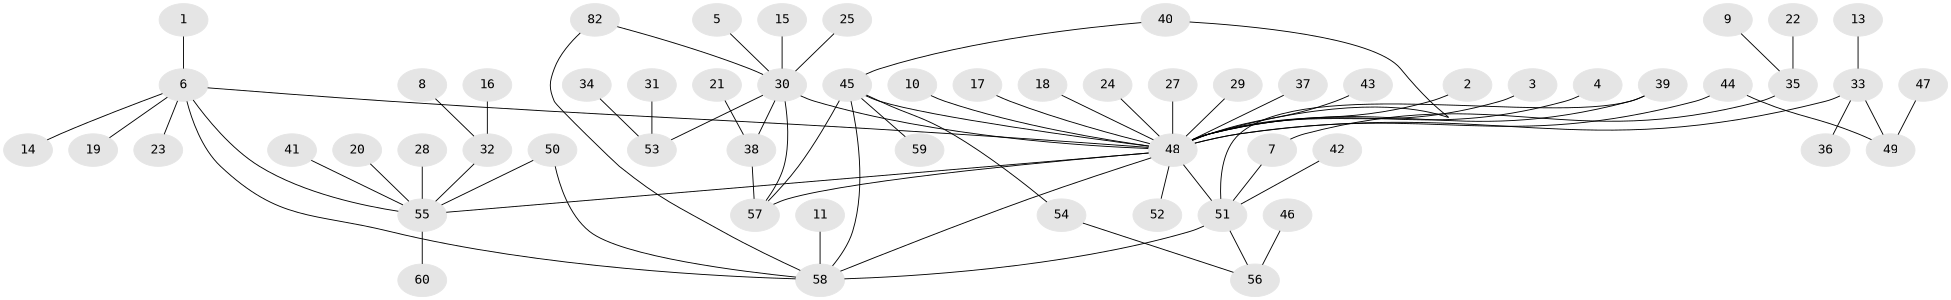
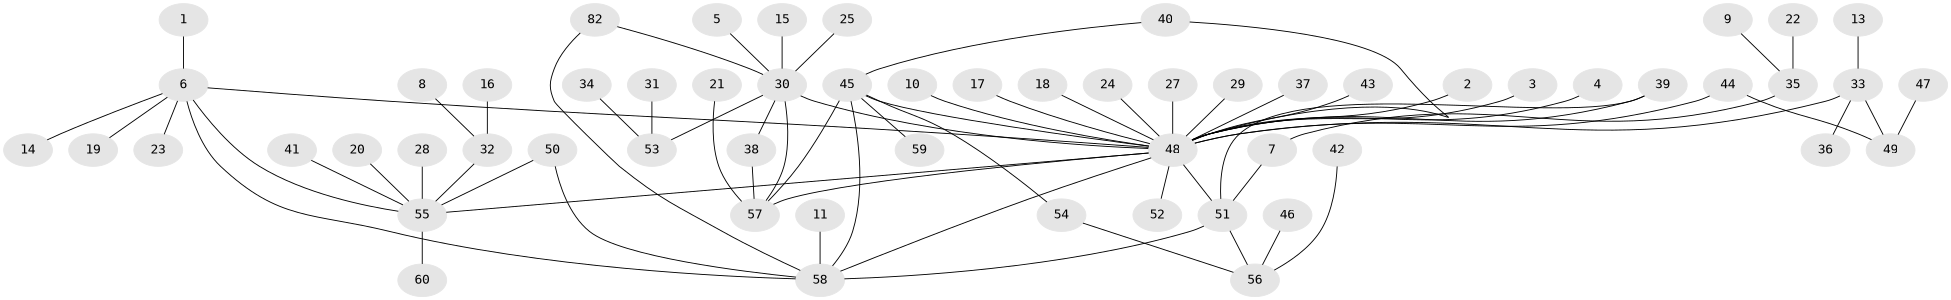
(734, 118) -> (716, 155)
(1280, 183) -> (1322, 228)
